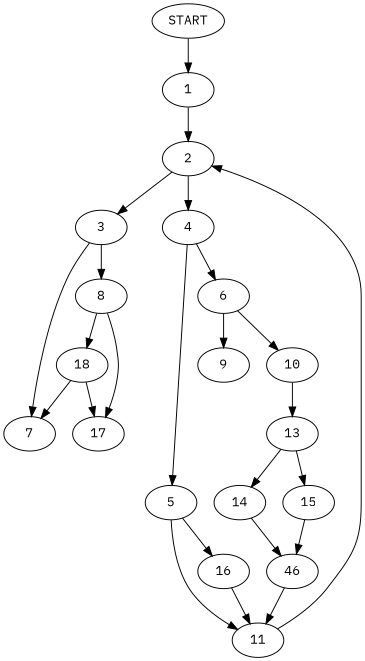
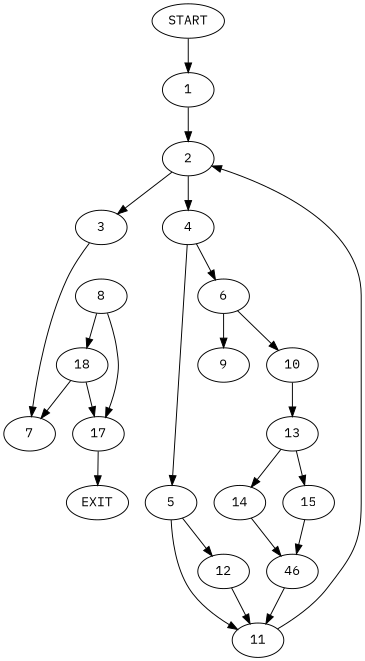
(101, 257) -> none
none -> (97, 503)
(224, 571) -> (224, 571)
